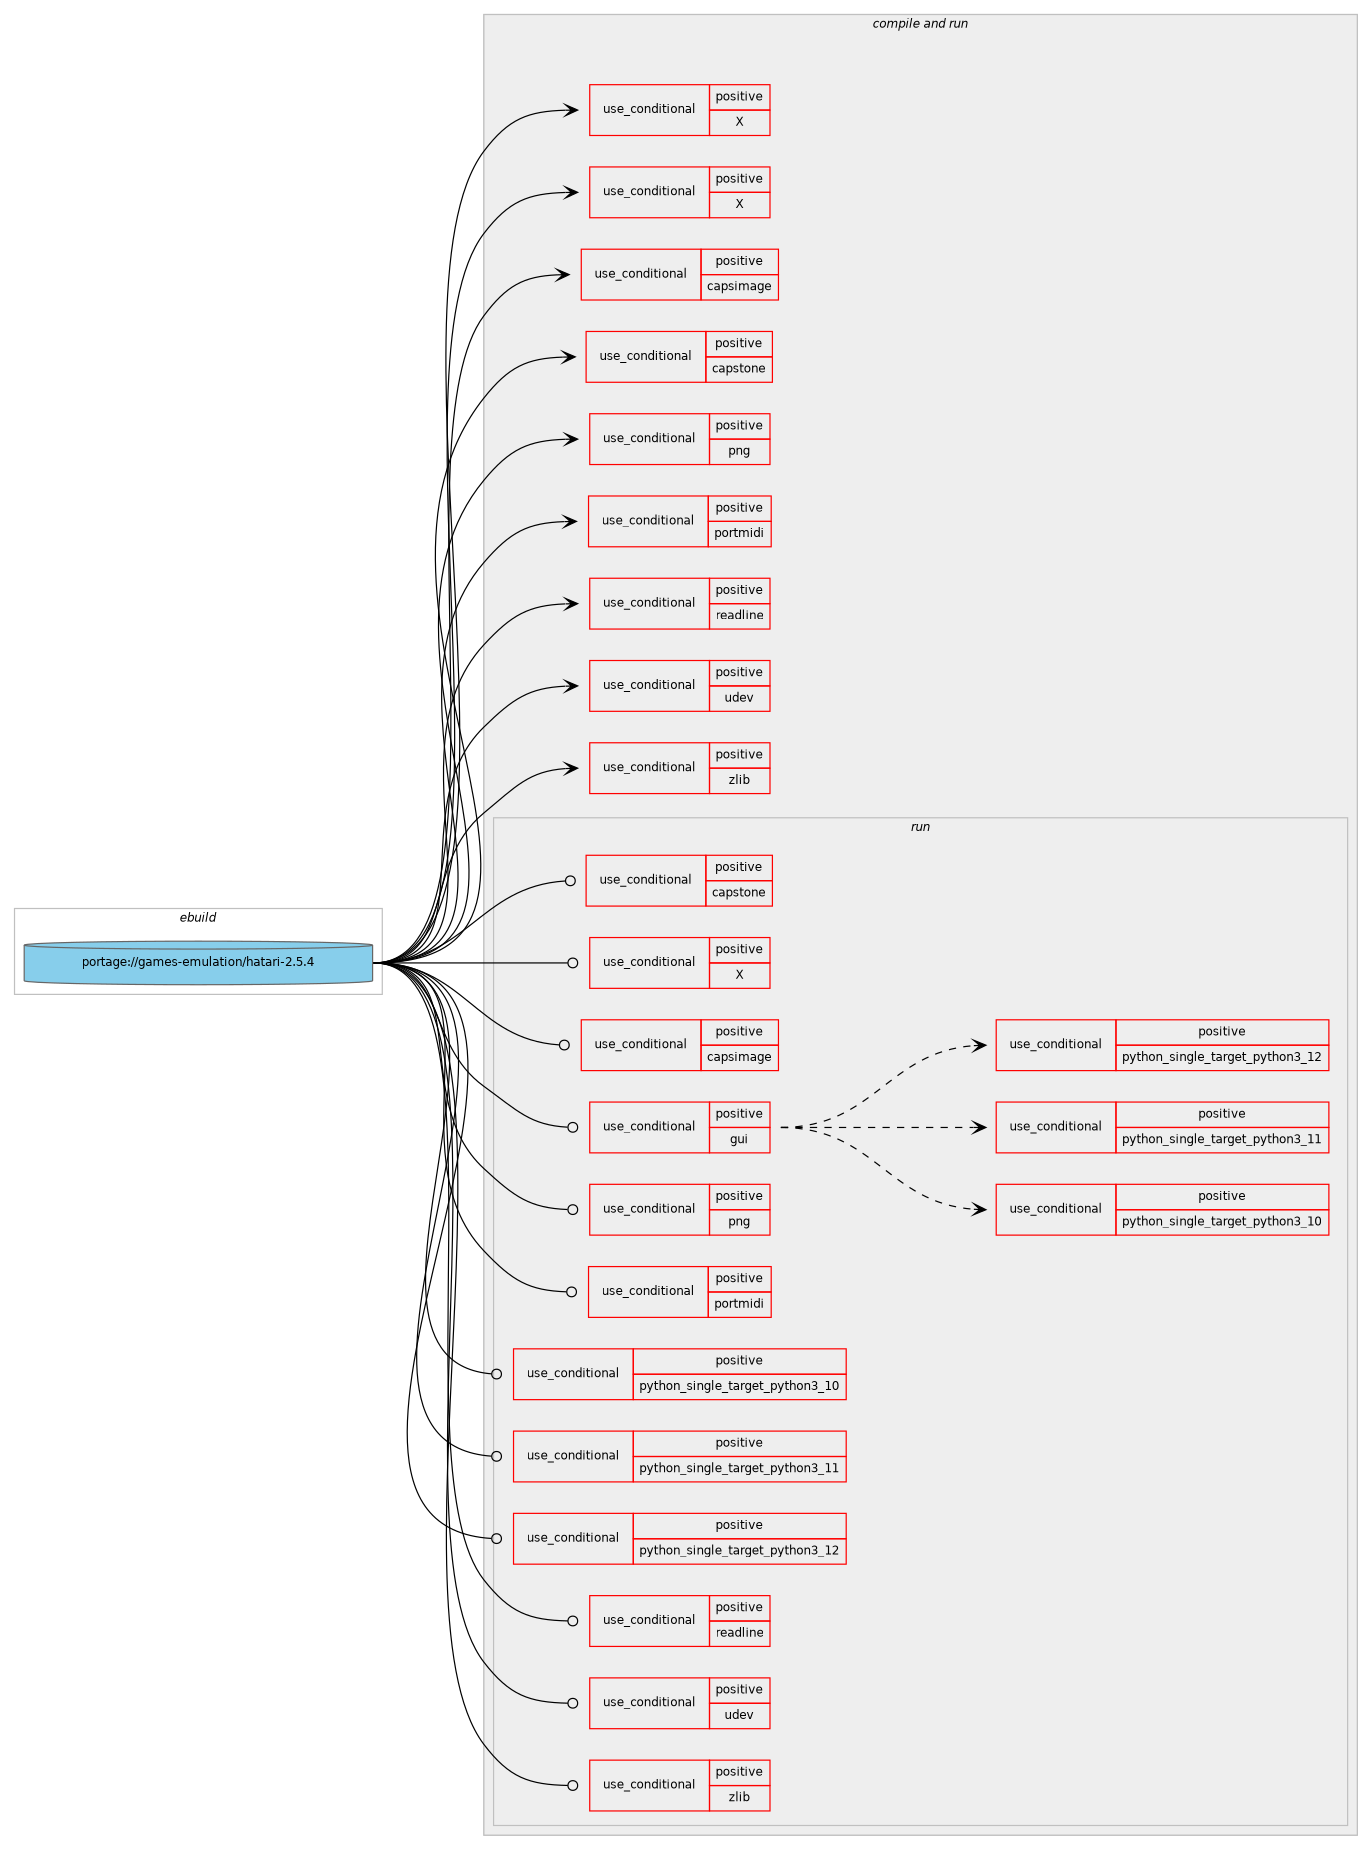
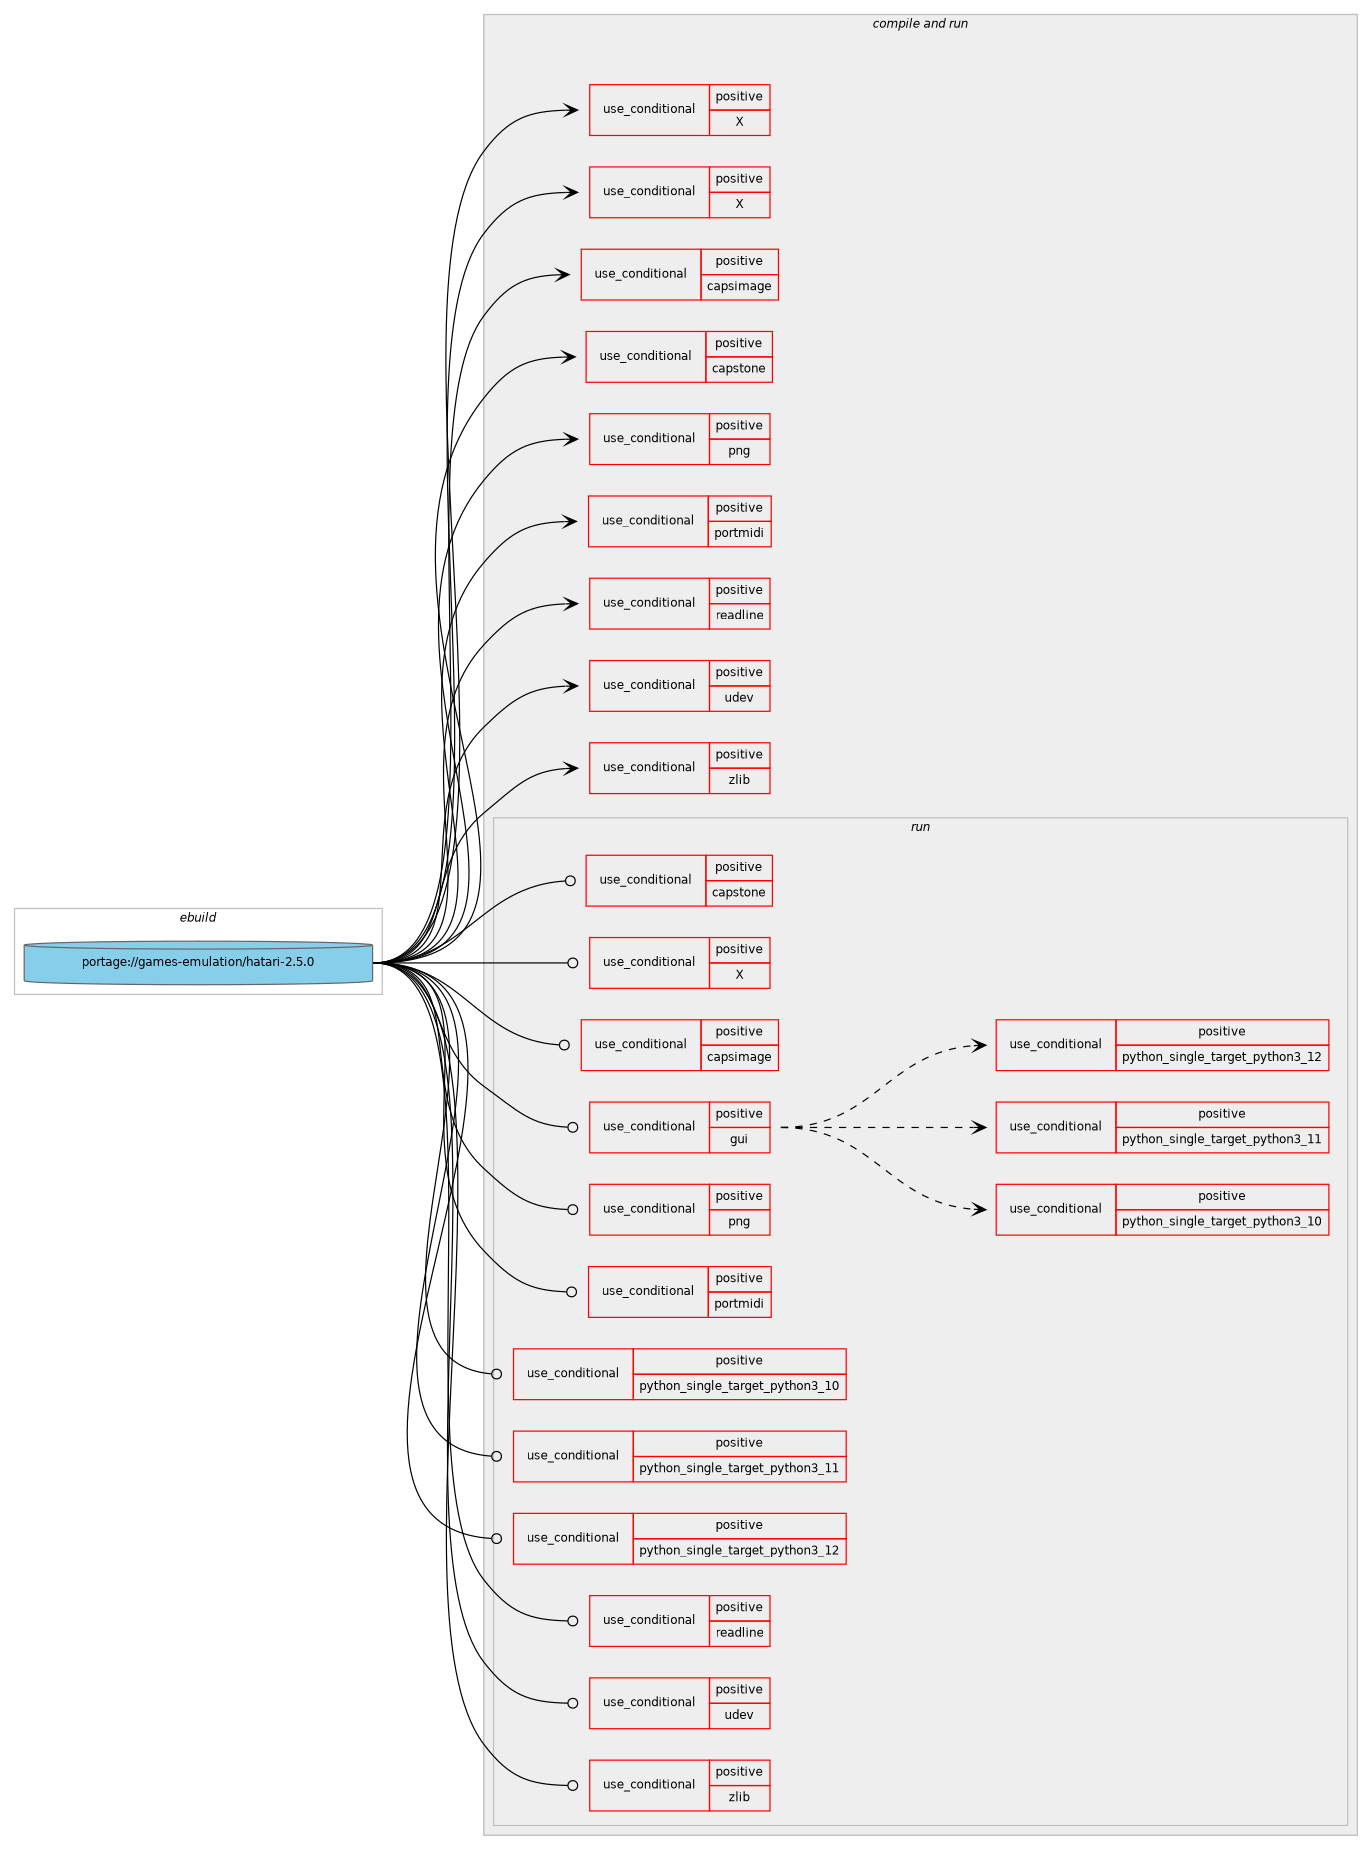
(198, 963) -> (198, 963)
